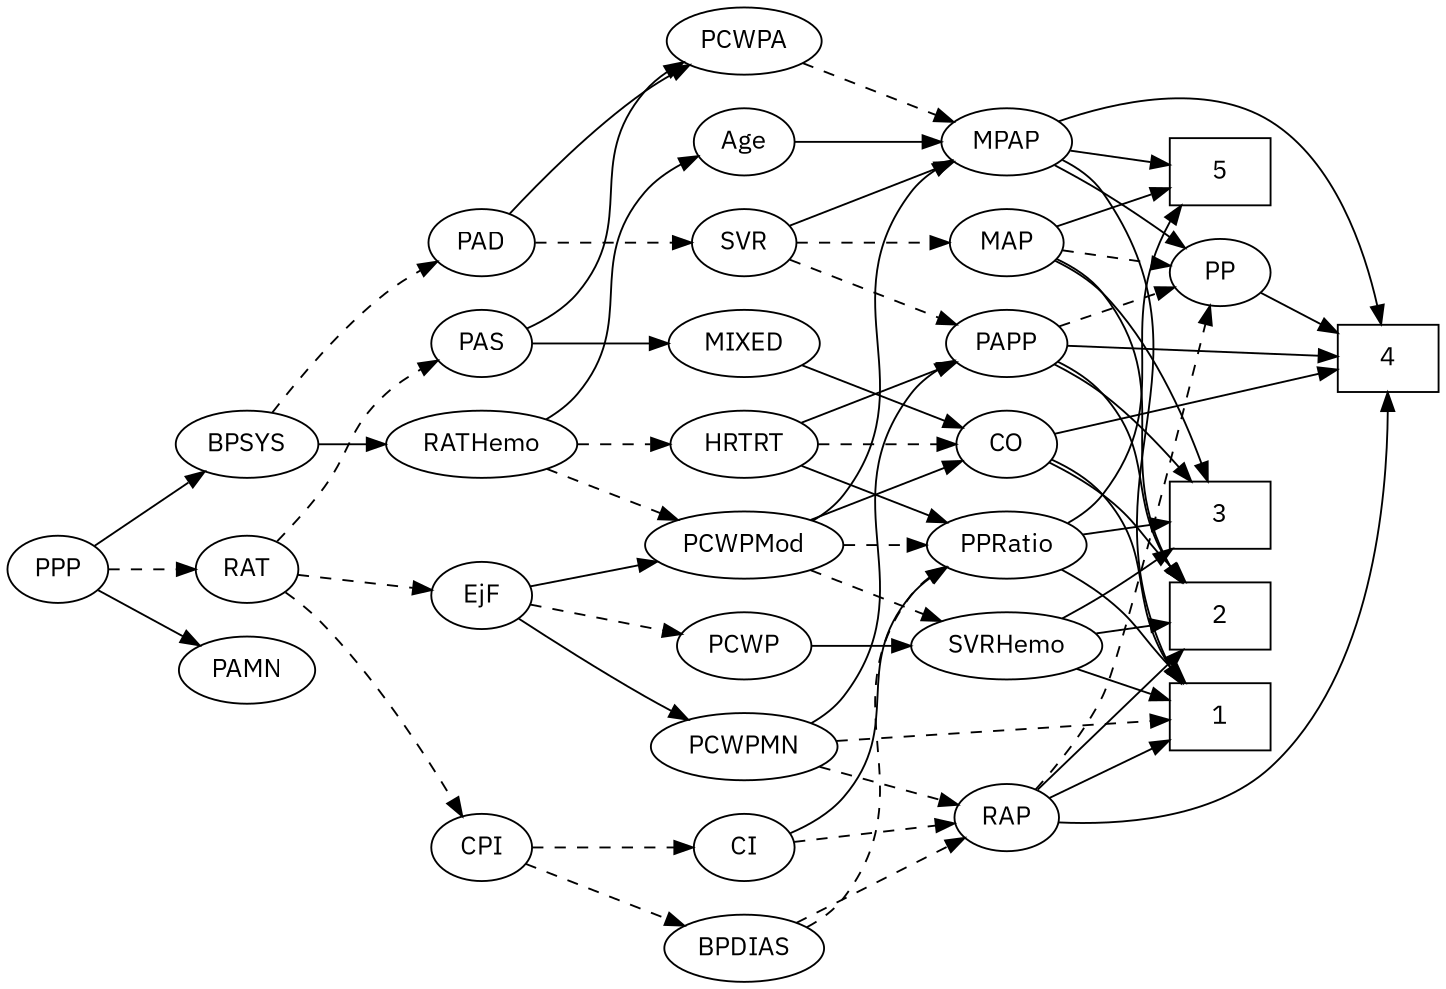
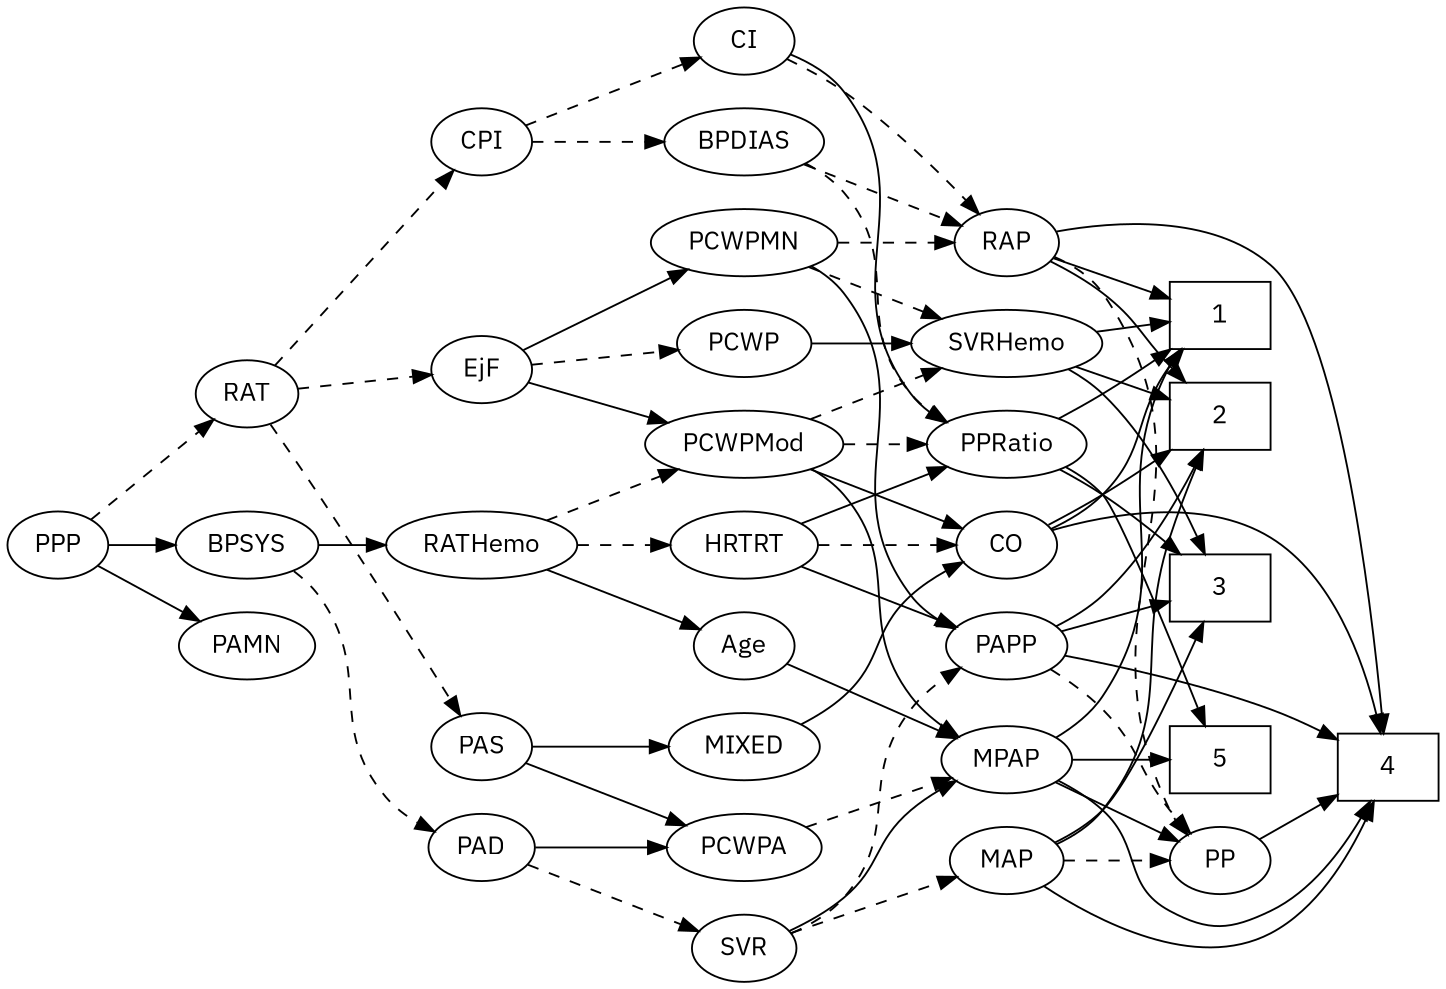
(1099, 212) -> (1227, 946)
(994, 731) -> (863, 288)
